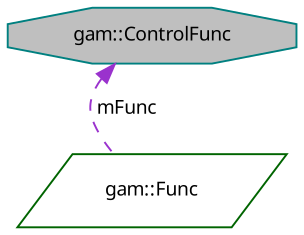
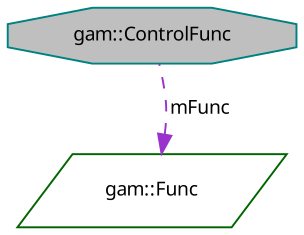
(92, 118) -> (166, 99)
